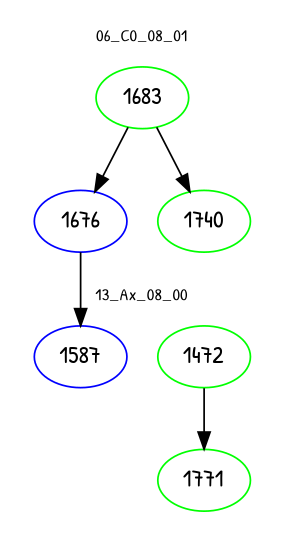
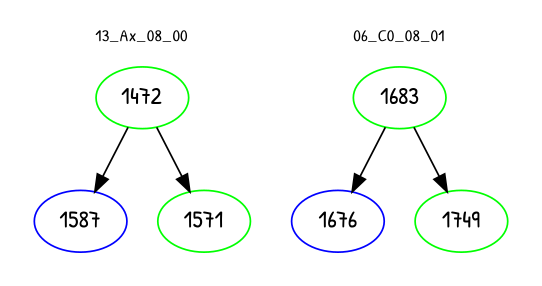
(204, 221) -> (461, 221)
(81, 290) -> (115, 152)
(204, 480) -> (204, 221)
